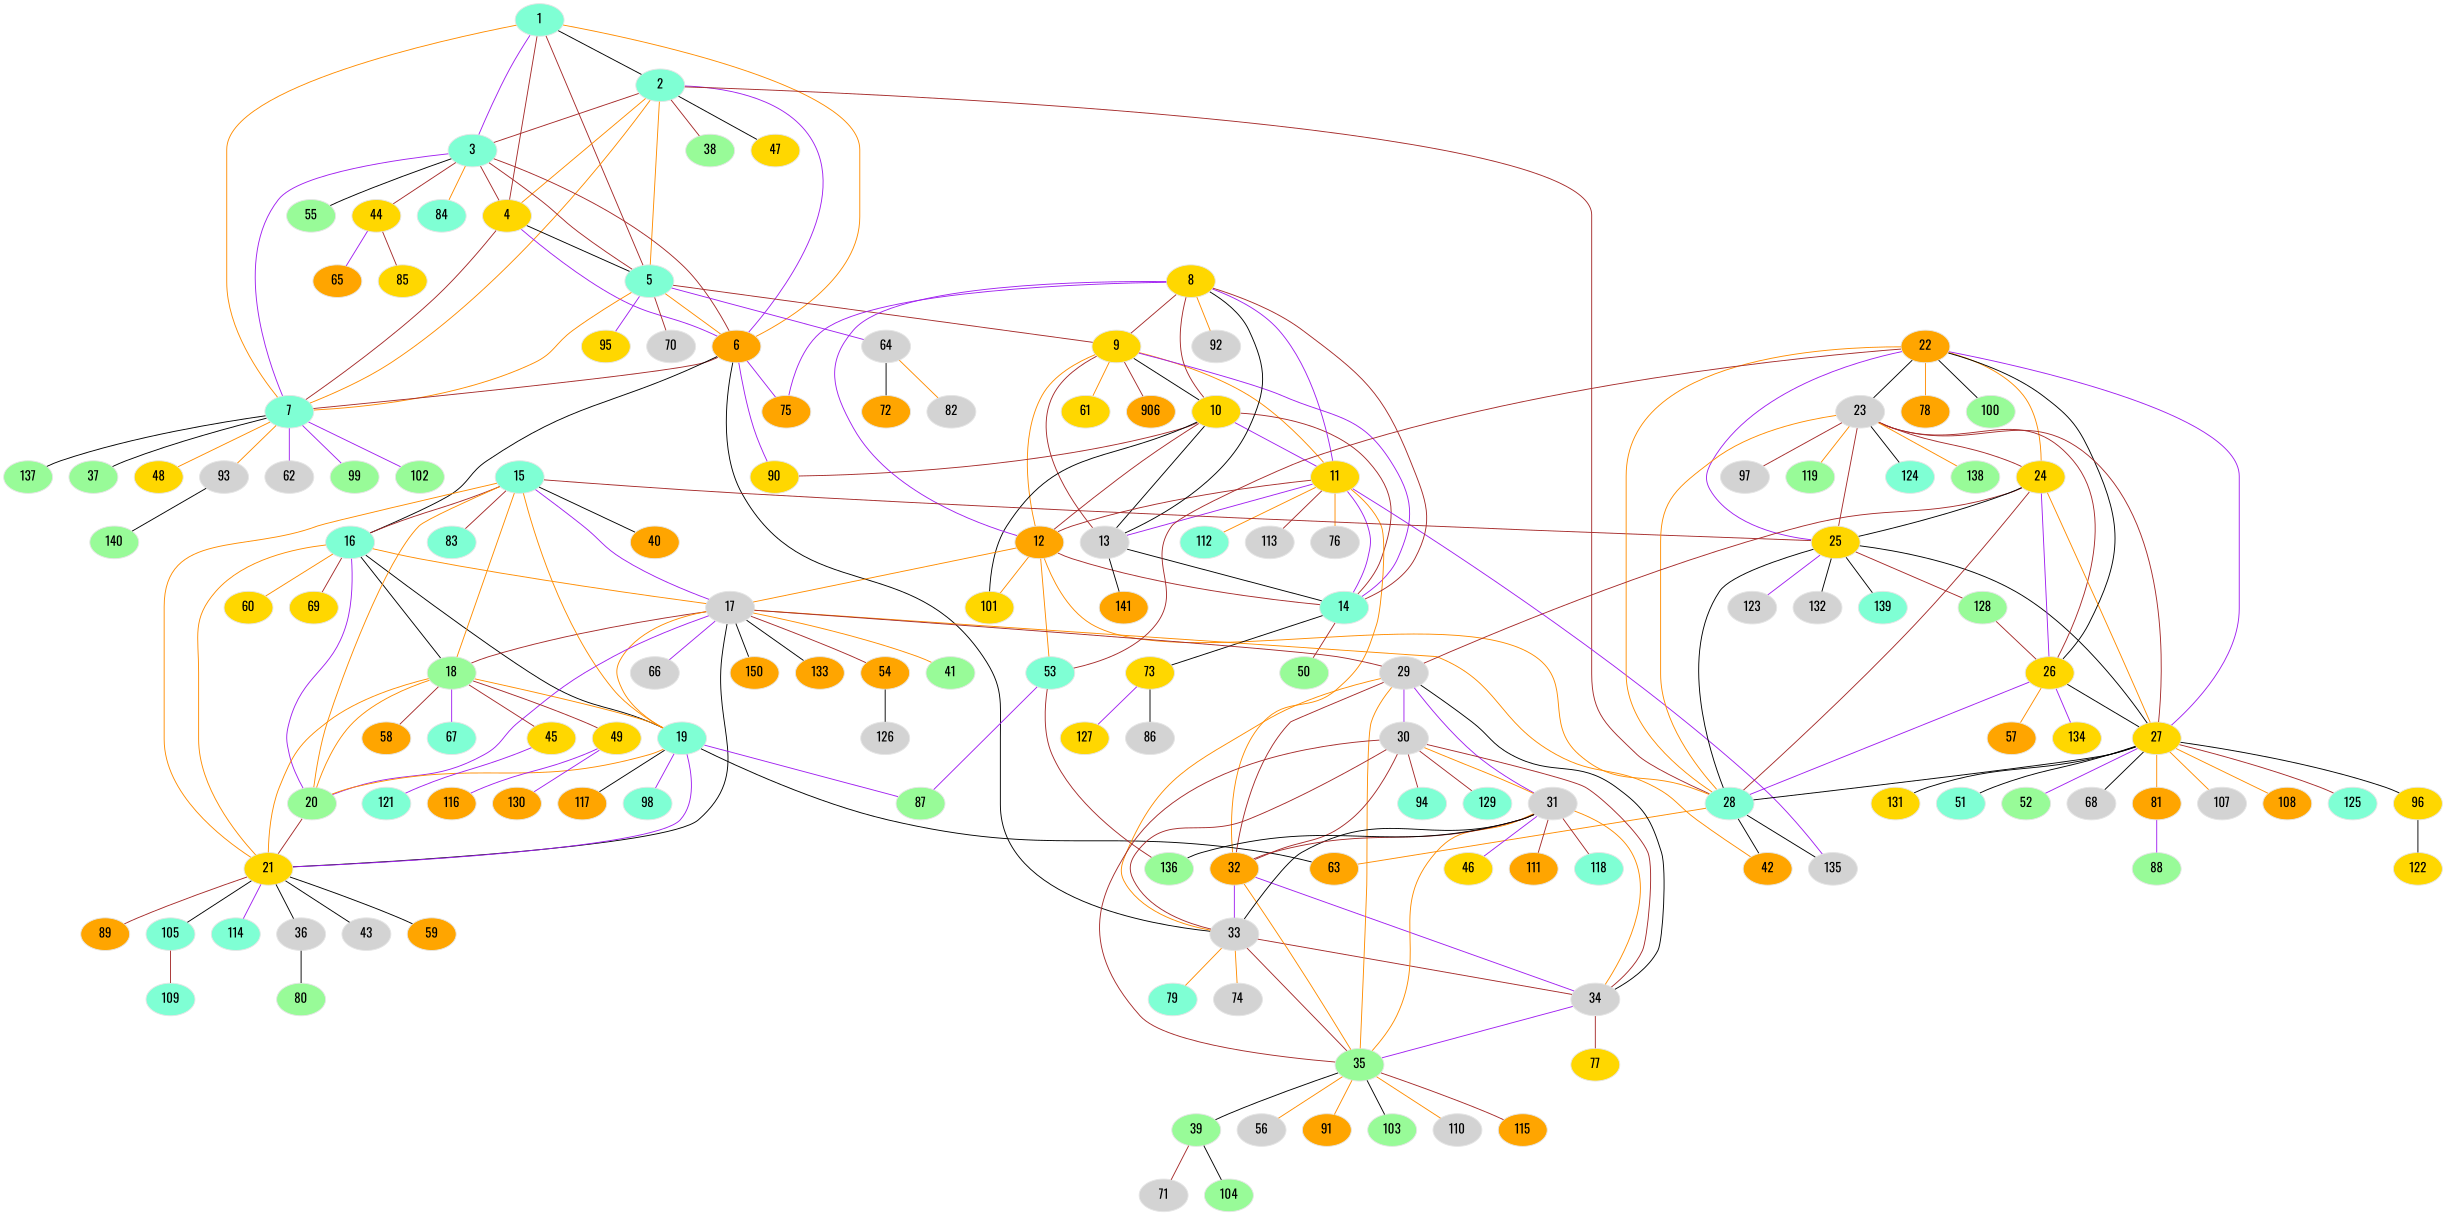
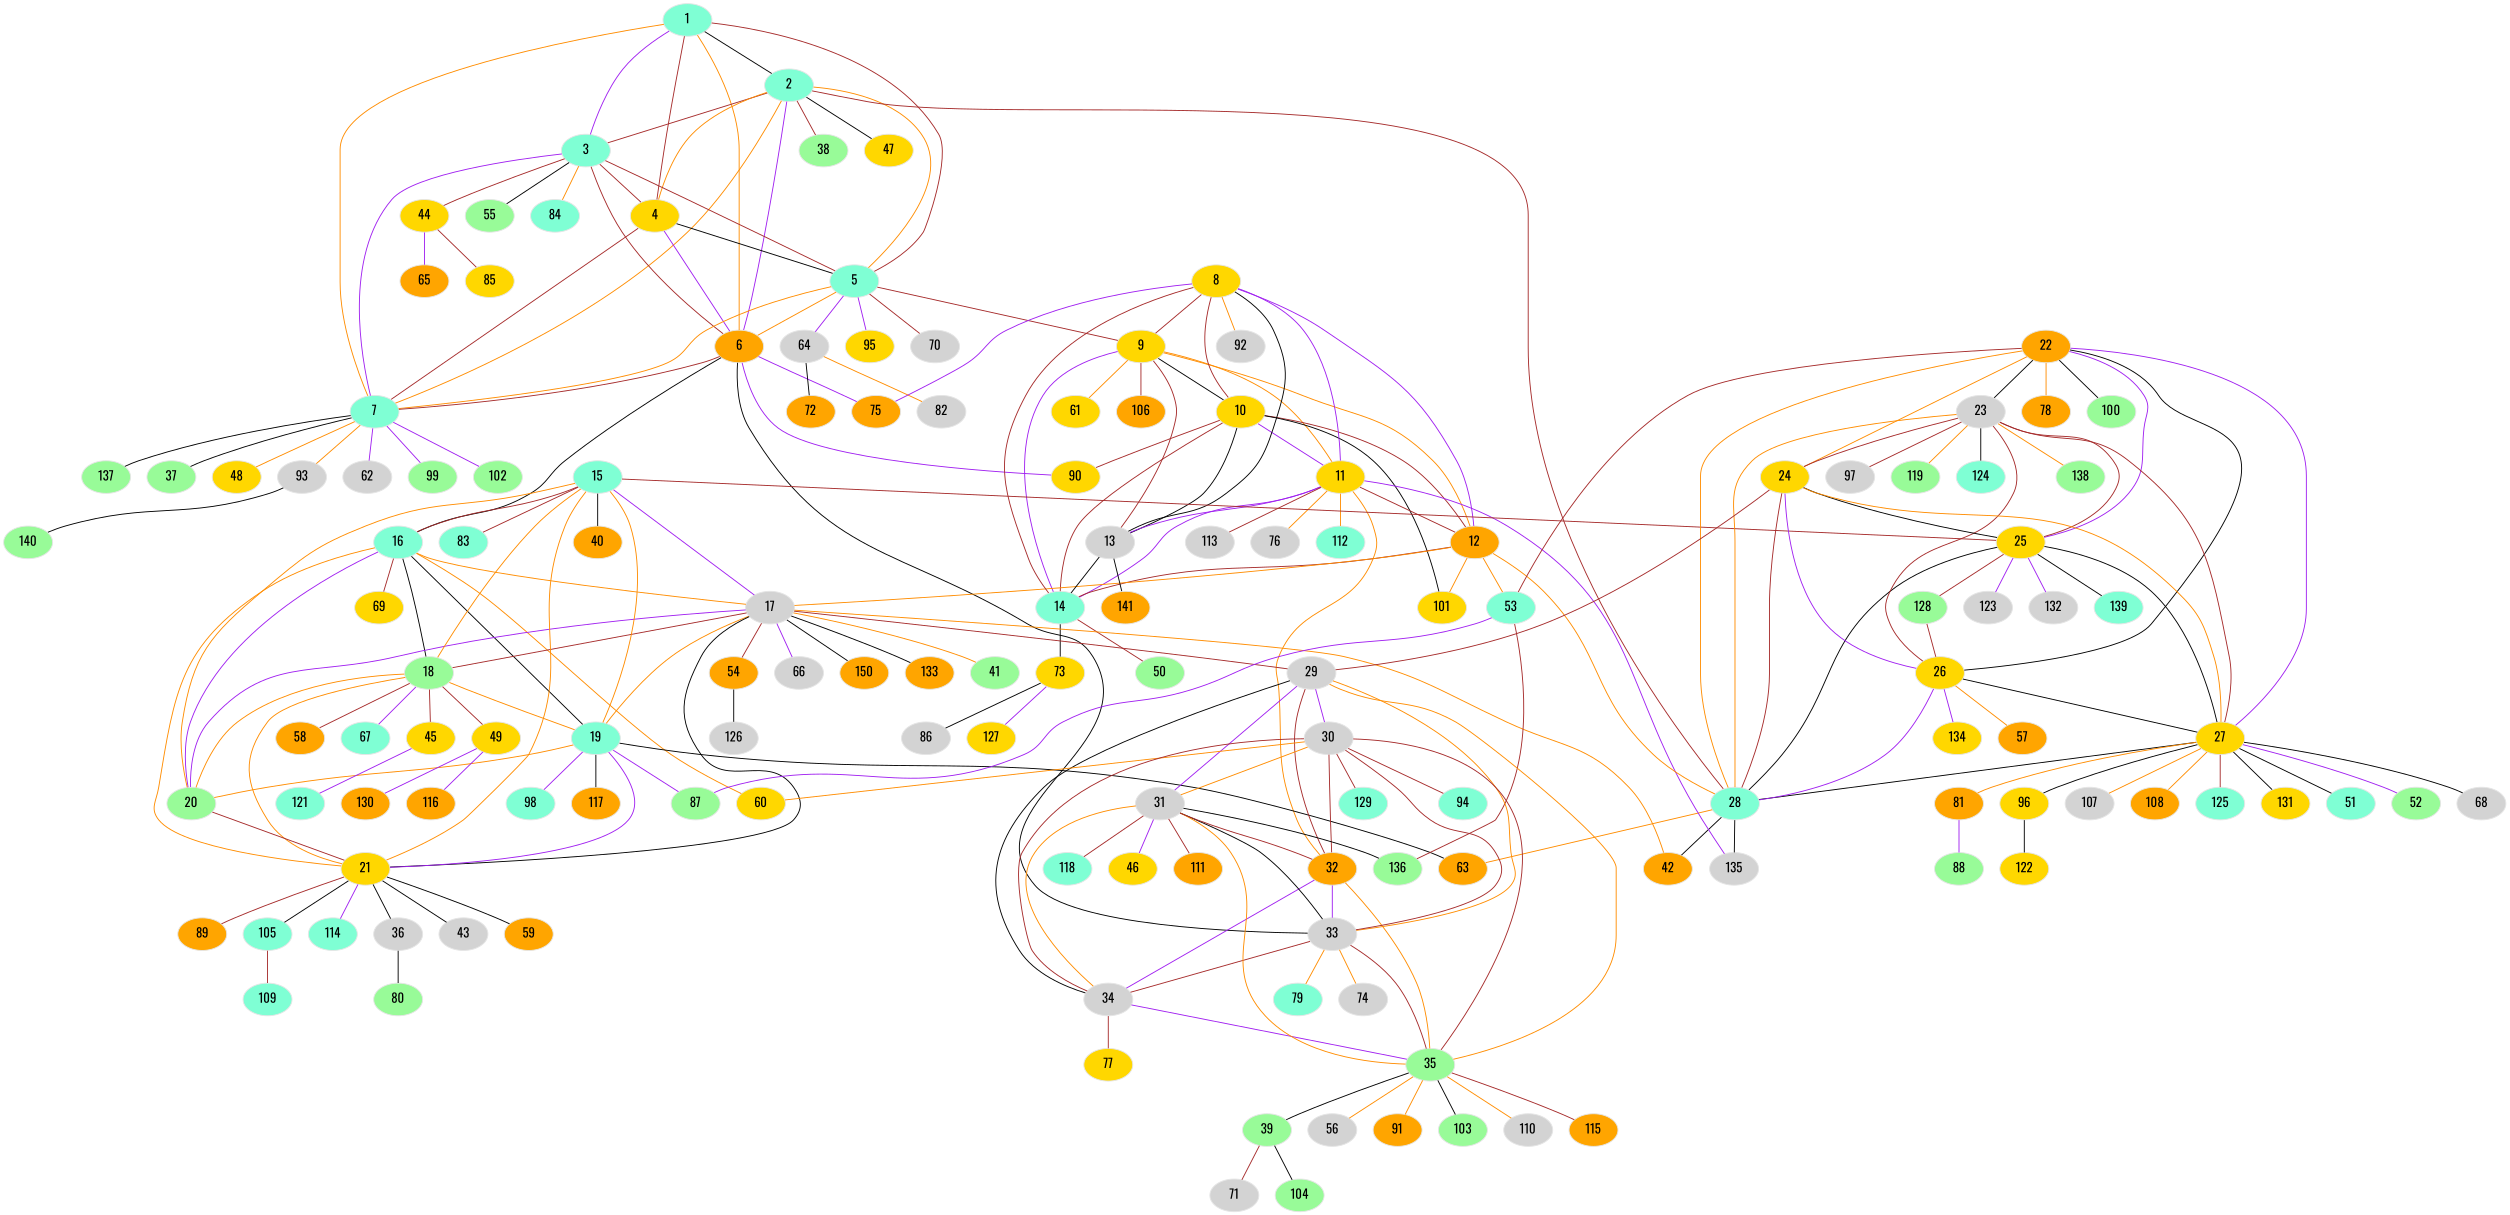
(1151, 412) -> (1141, 412)
(1827, 575) -> (2037, 575)
none -> (1019, 774)
